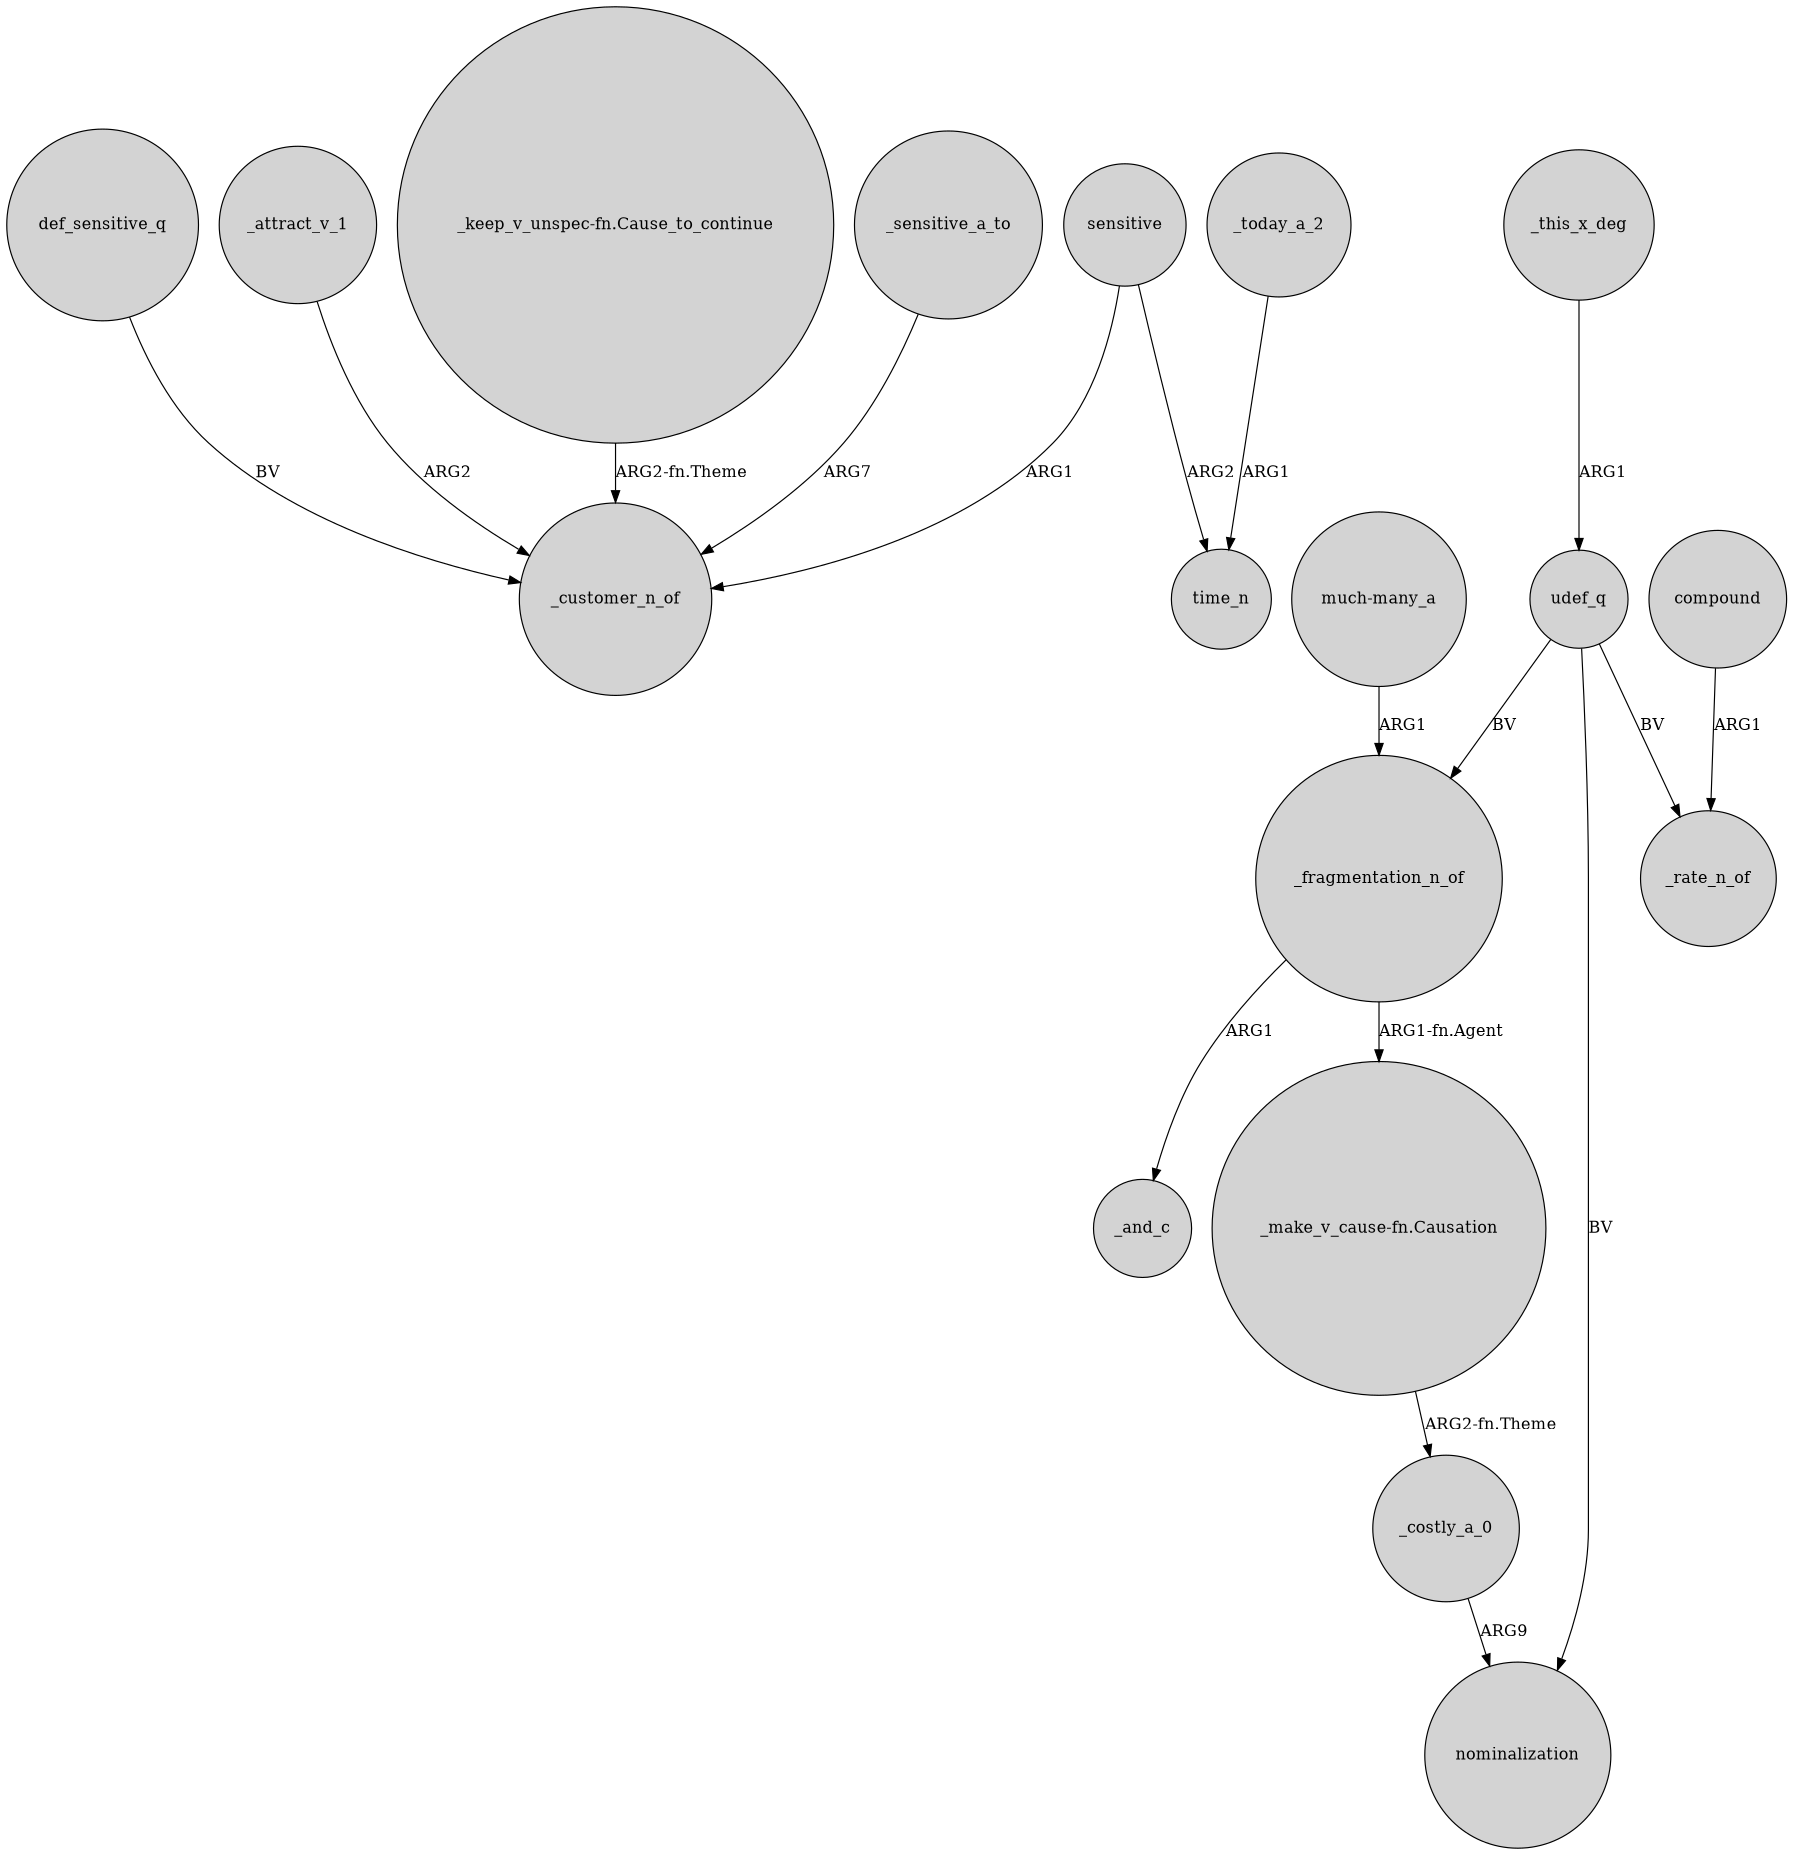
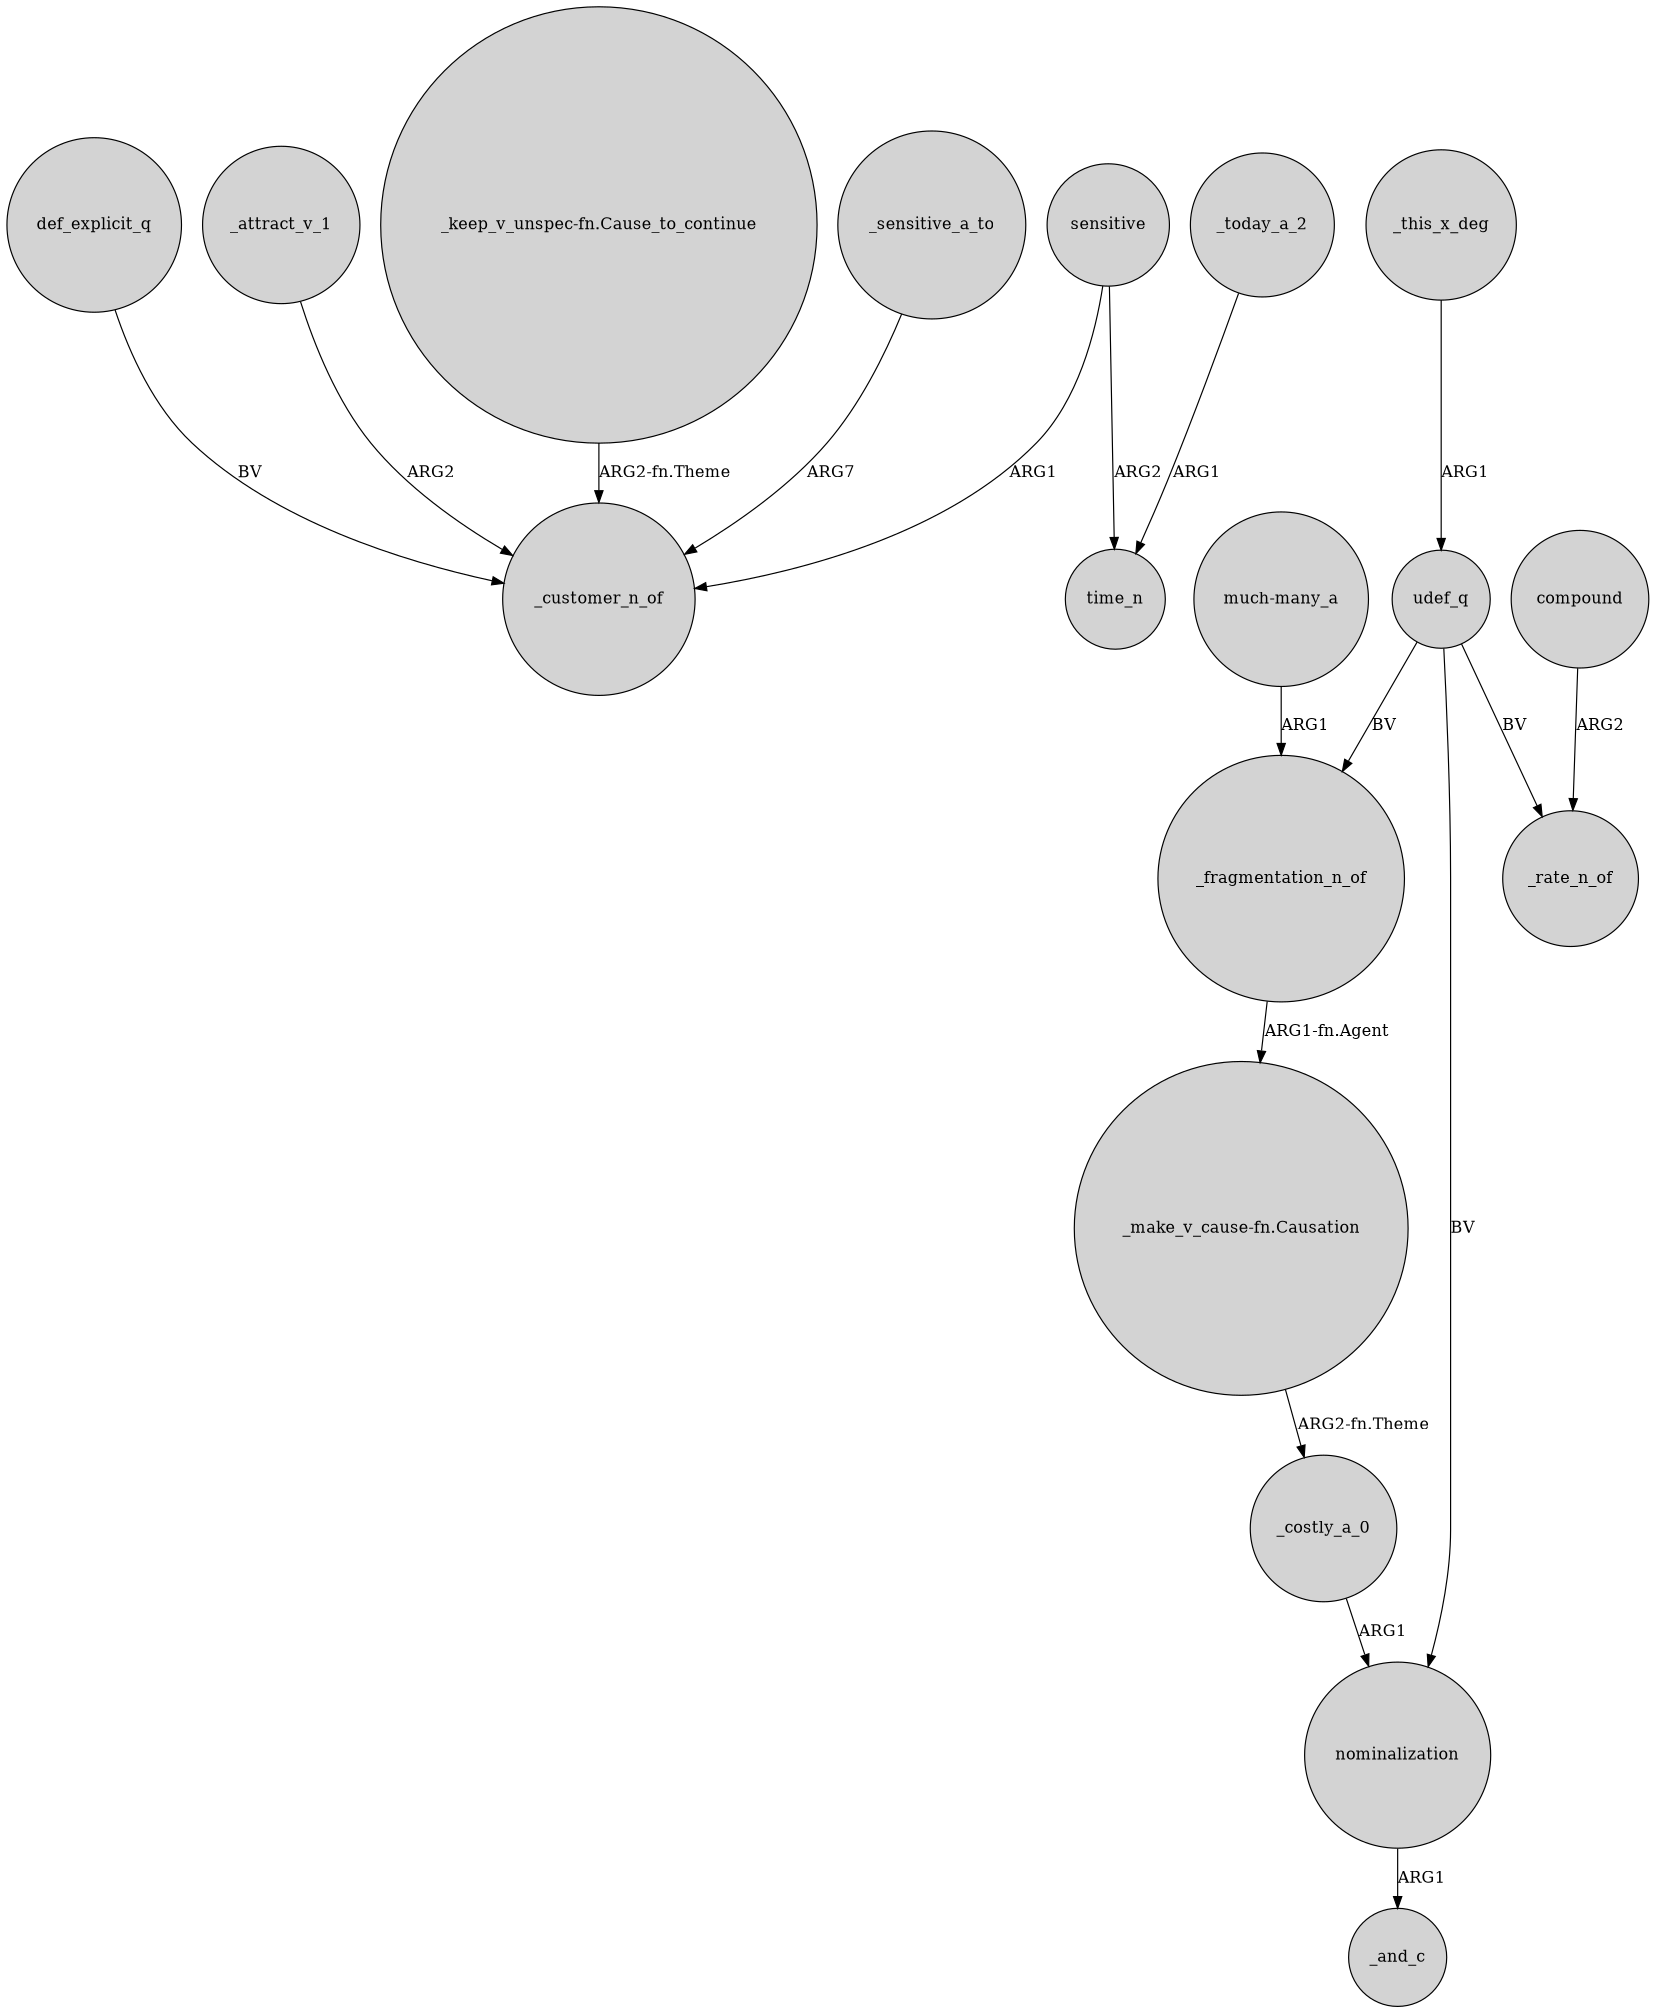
(103, 225) -> (94, 225)
(1738, 726) -> (1601, 726)
(1206, 1055) -> (1398, 1872)
(1504, 1632) -> (1383, 1632)
